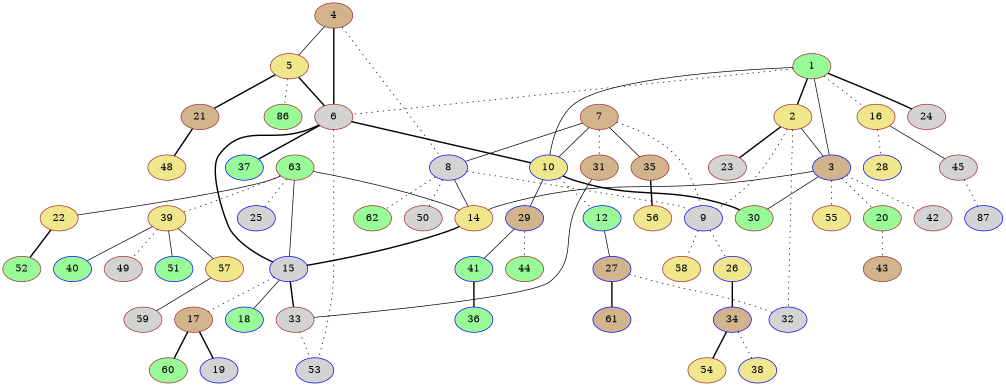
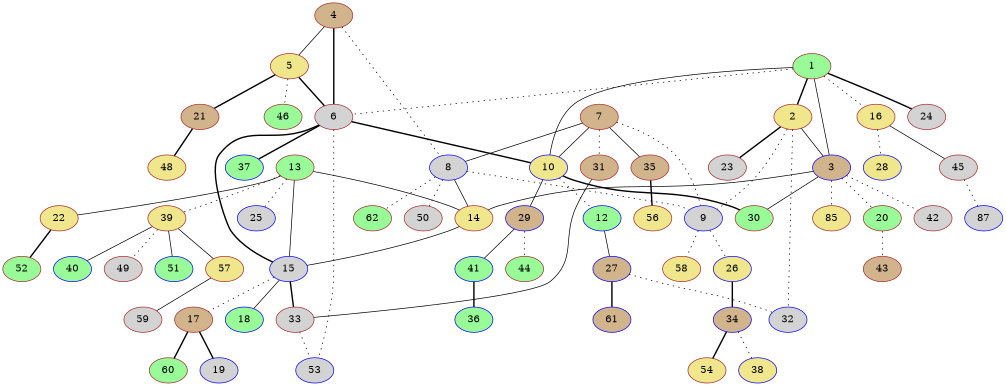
(283, 117) -> (283, 117)
(295, 168) -> (295, 168)
(832, 218) -> (832, 218)
(384, 249) -> (384, 249)
